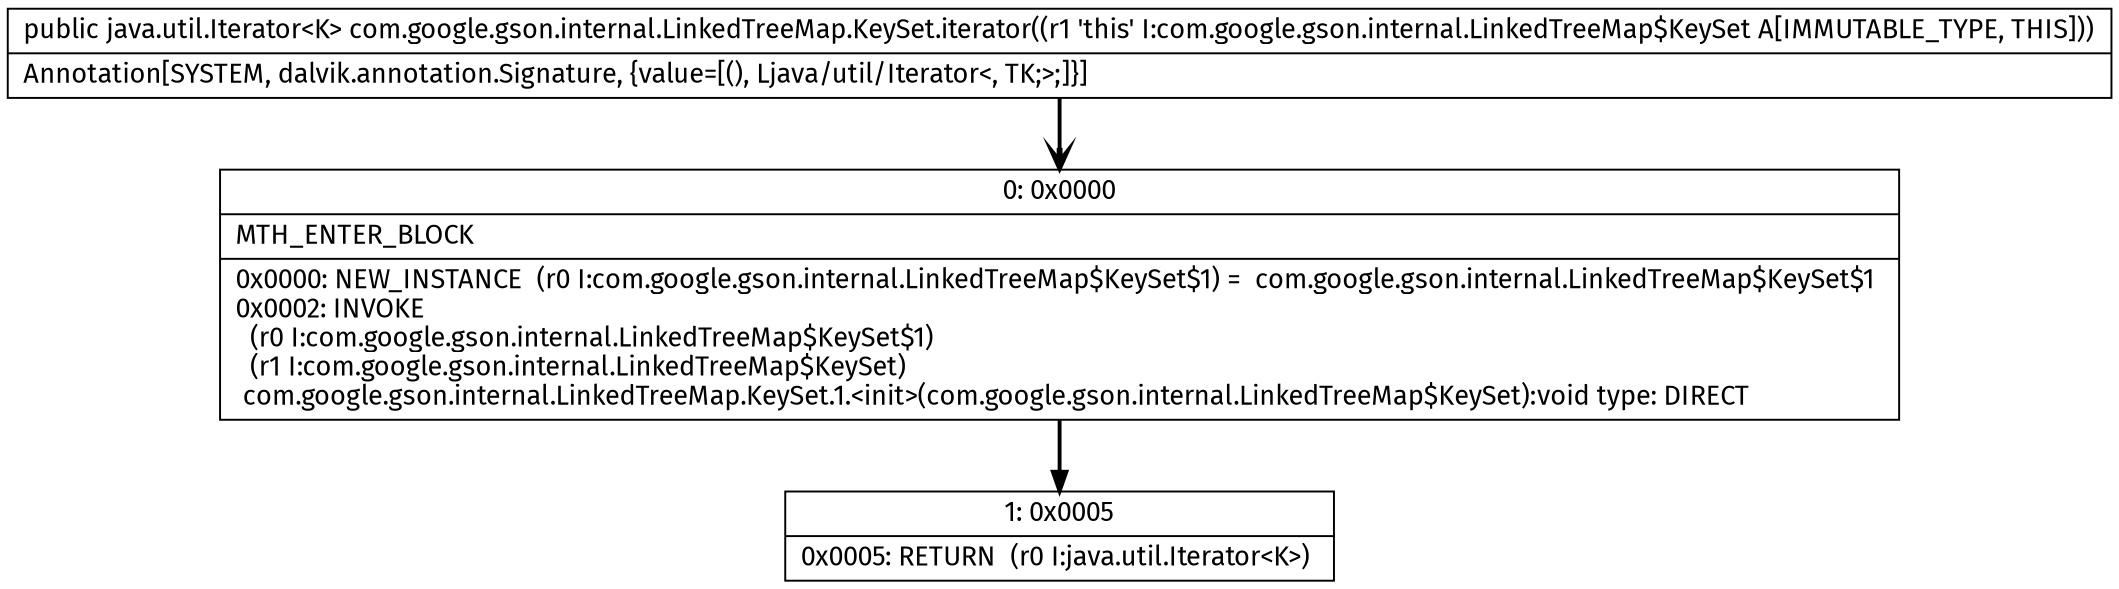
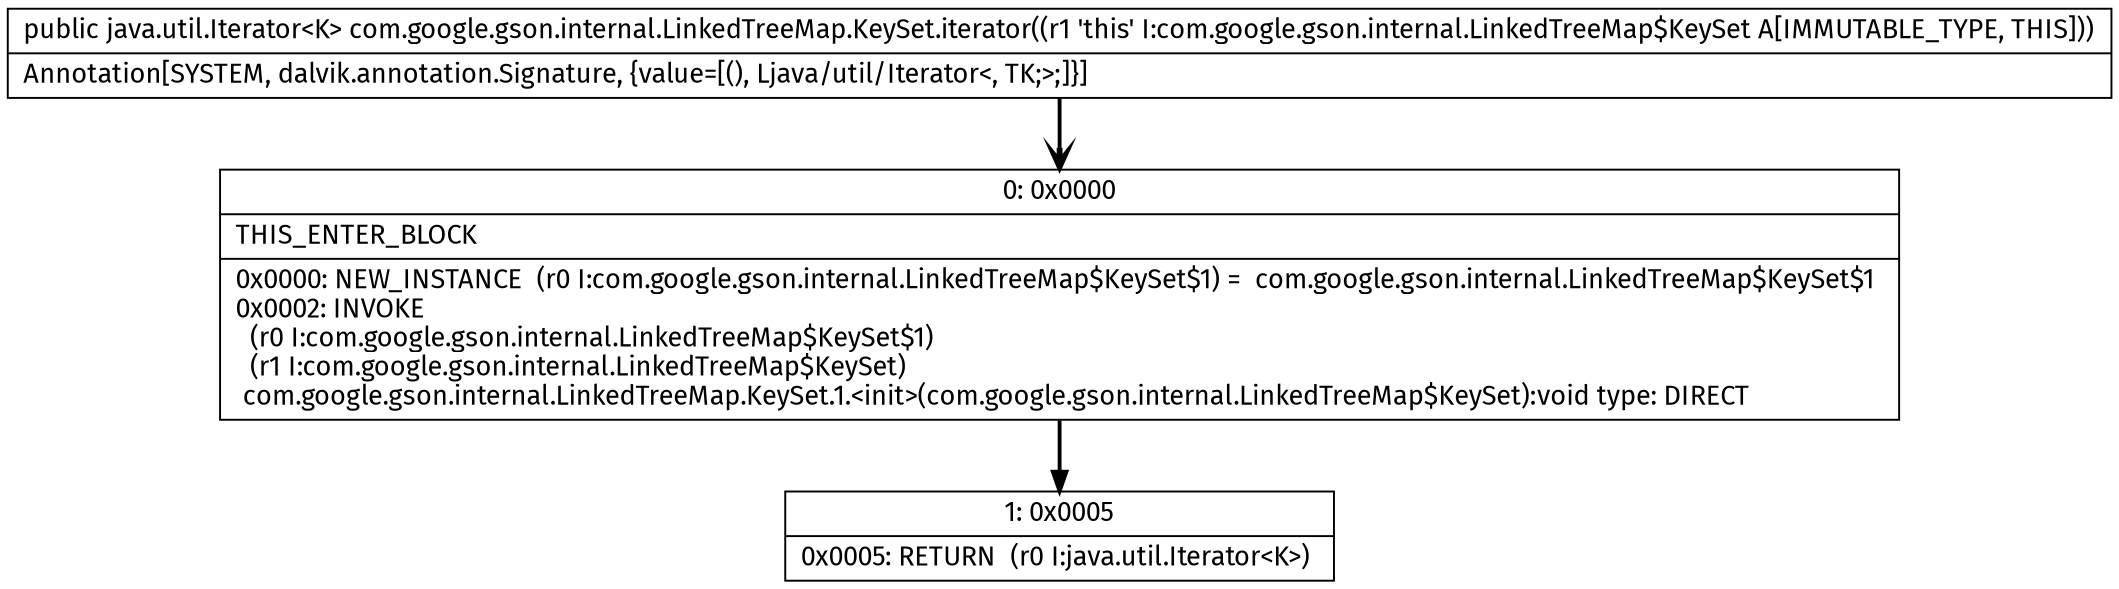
(356, 236) -> (357, 236)
